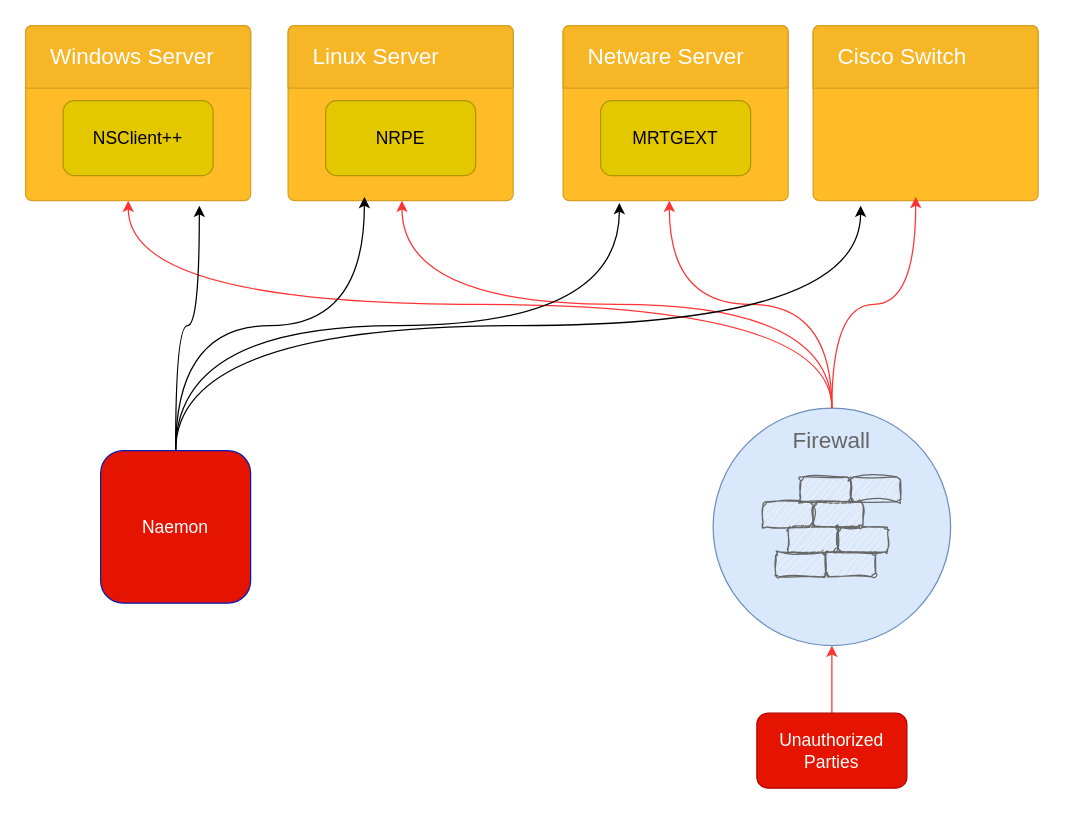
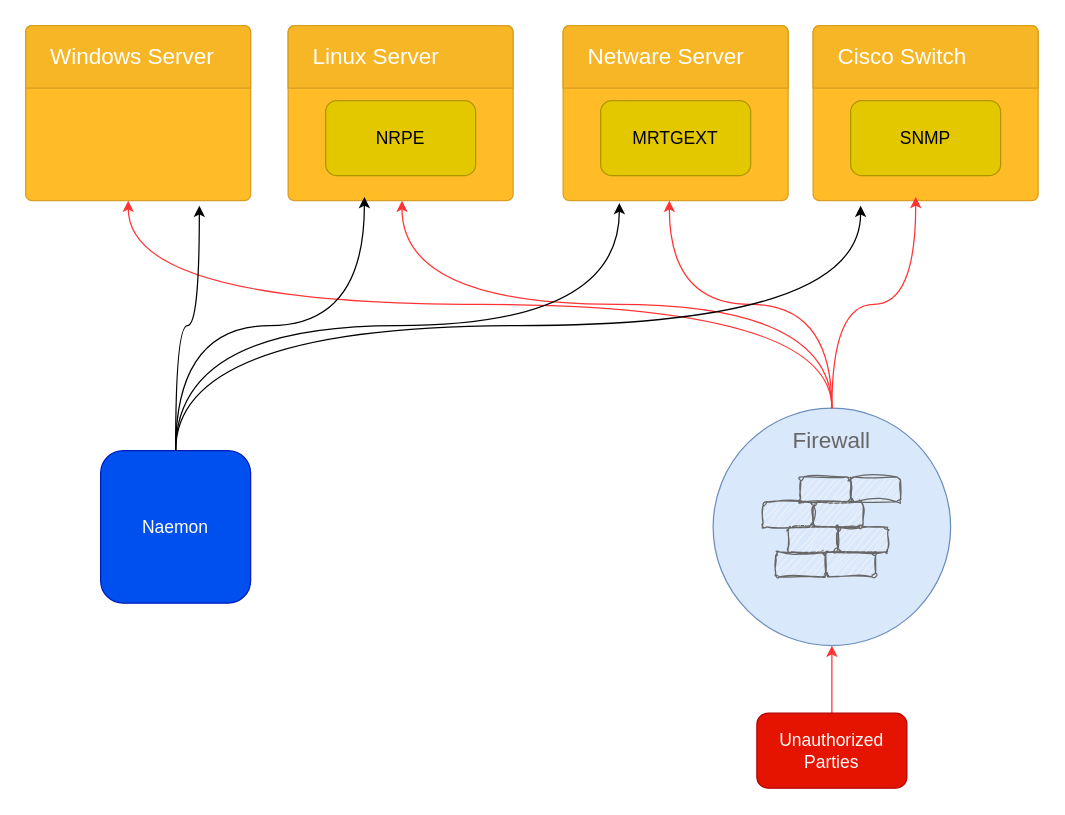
(138, 138) -> none
none -> (926, 138)
(176, 527) -> (176, 527)
